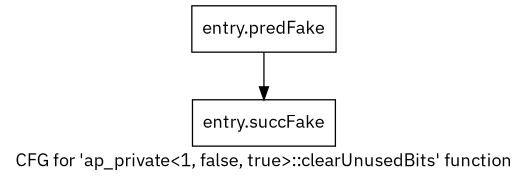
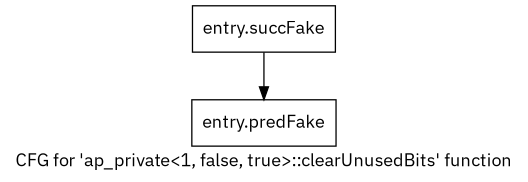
(264, 70) -> (264, 70)
